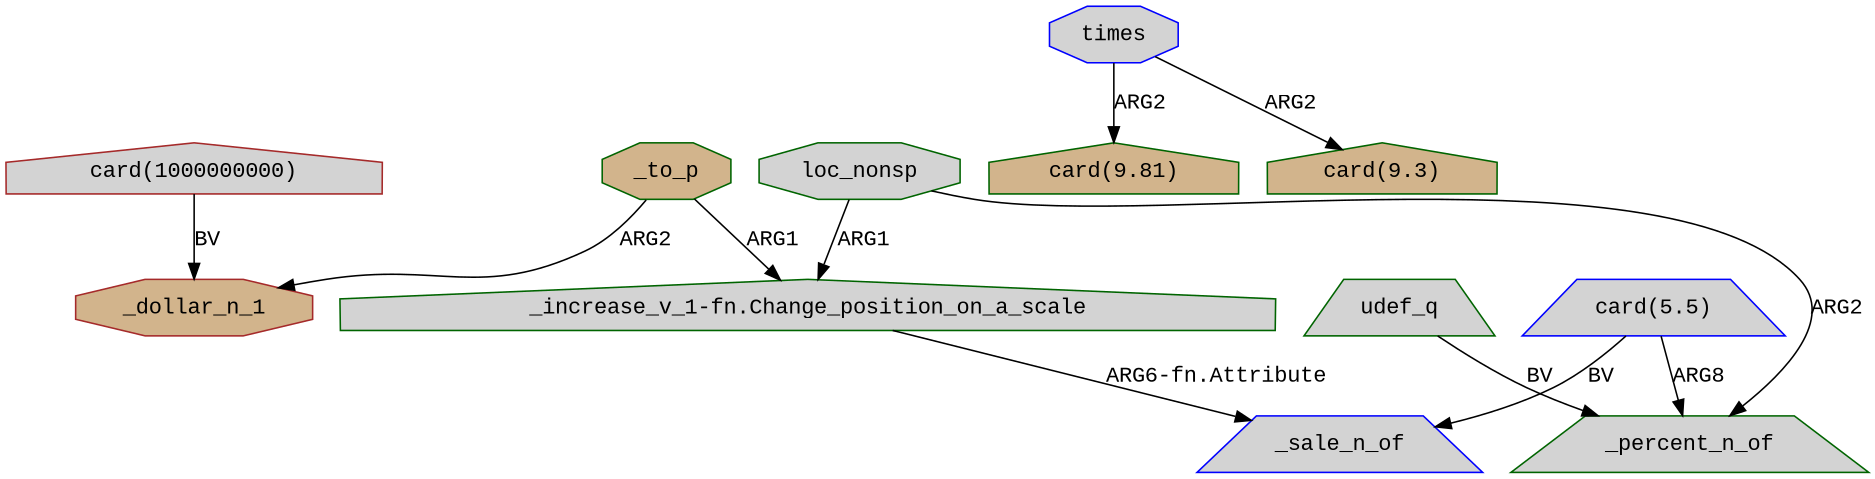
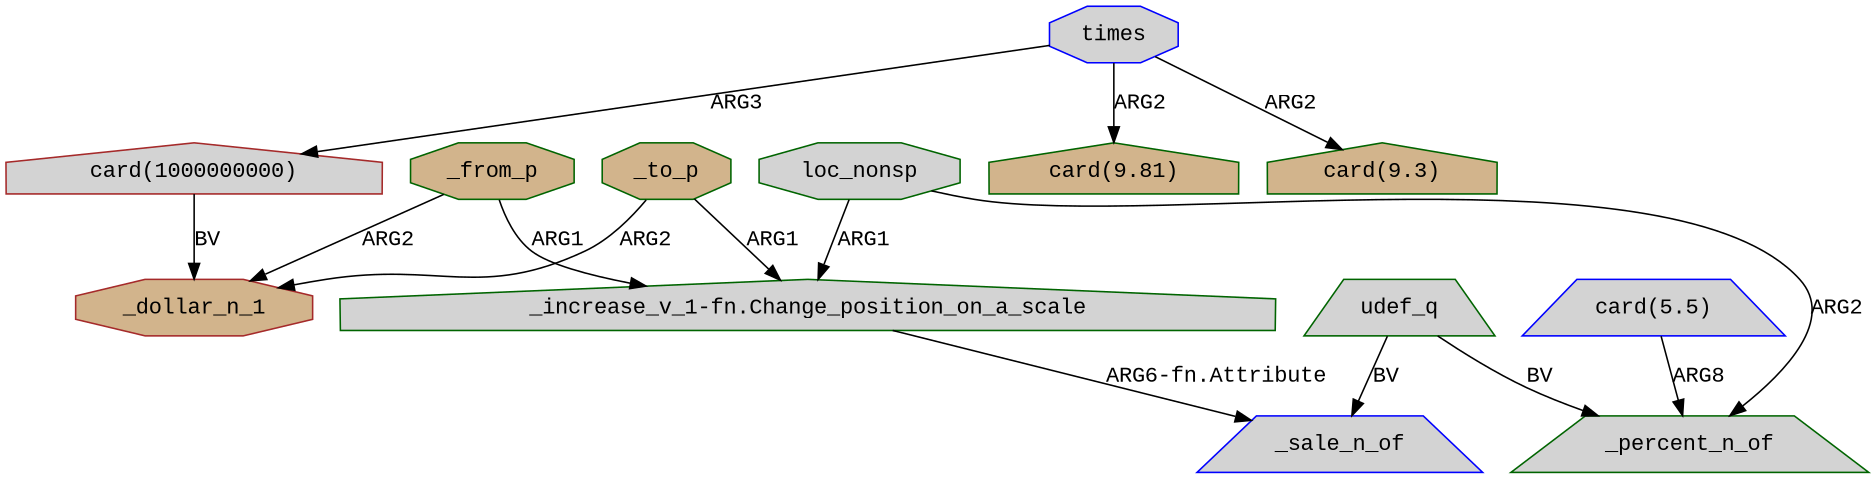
none -> (684, 99)
none -> (492, 171)
(1553, 388) -> (1373, 369)
